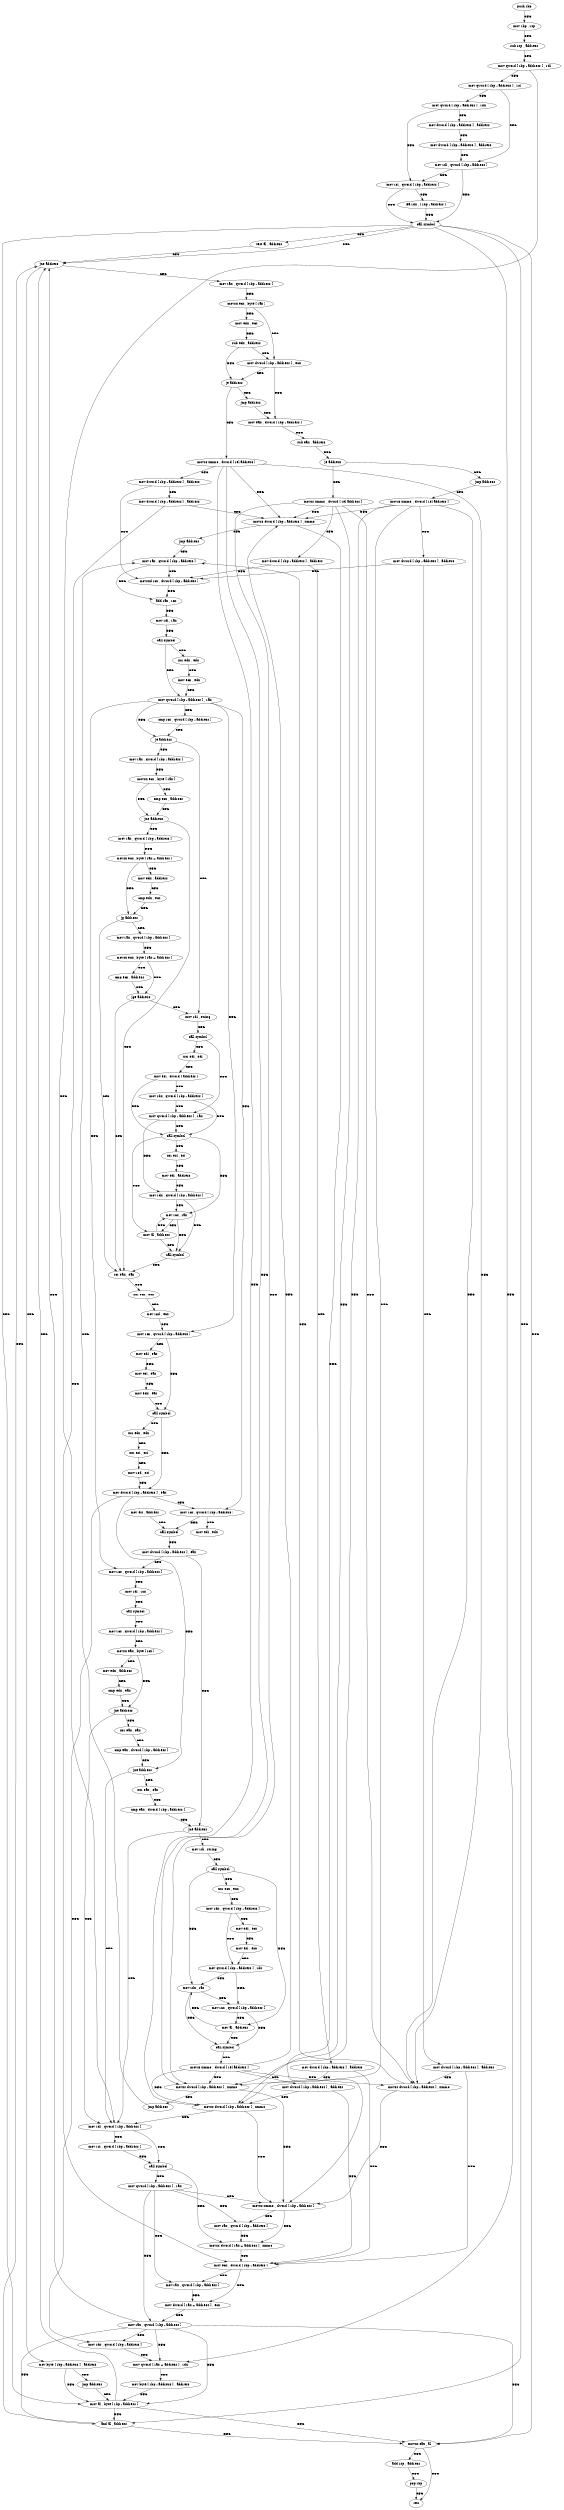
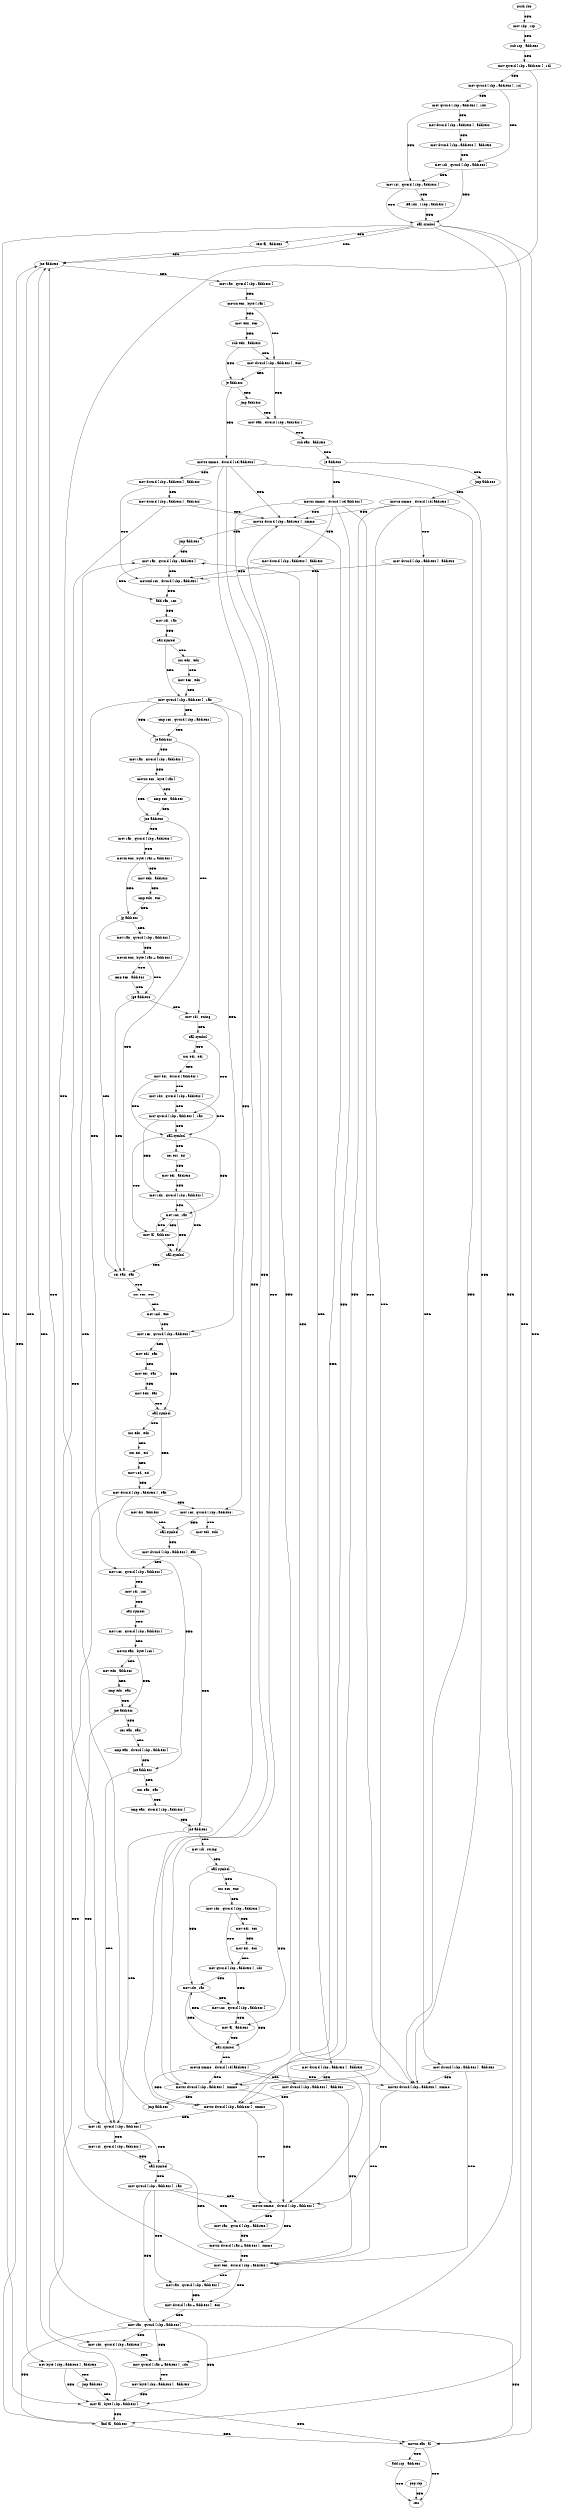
(150, 1364) -> (150, 1364)
(411, 2473) -> (395, 2486)
